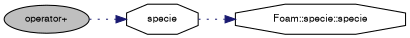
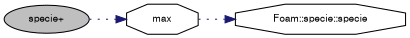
(47, 19) -> (47, 19)
(162, 19) -> (162, 19)
